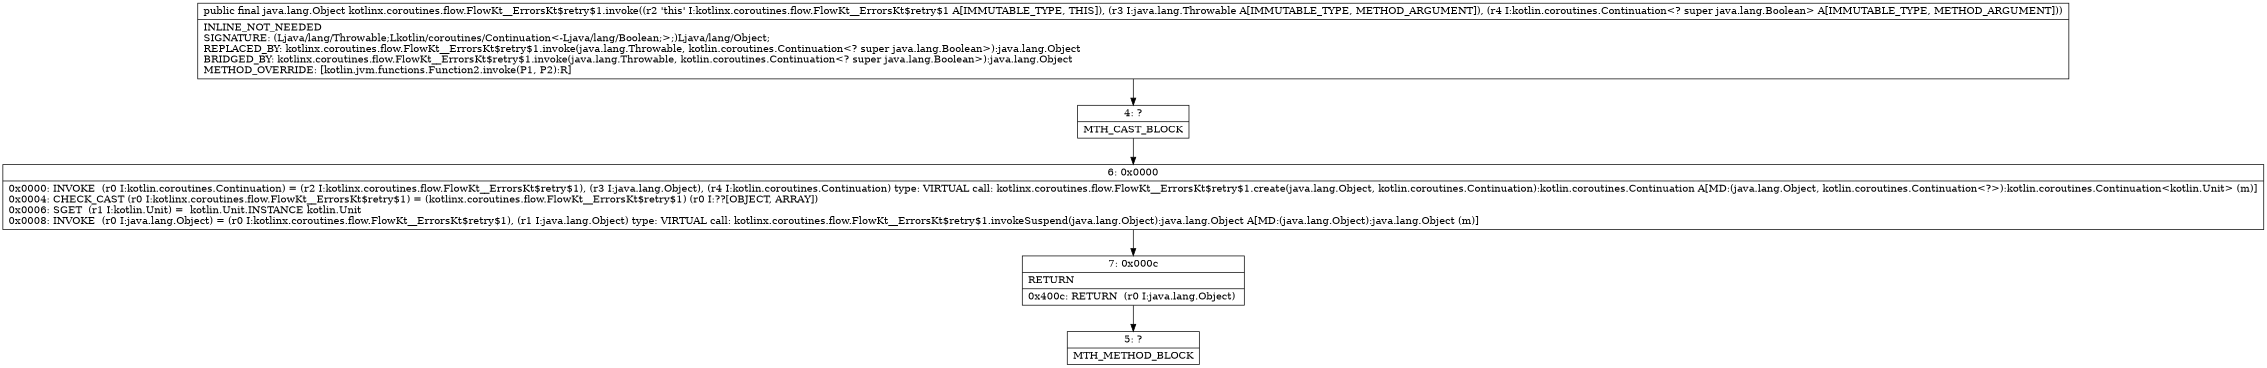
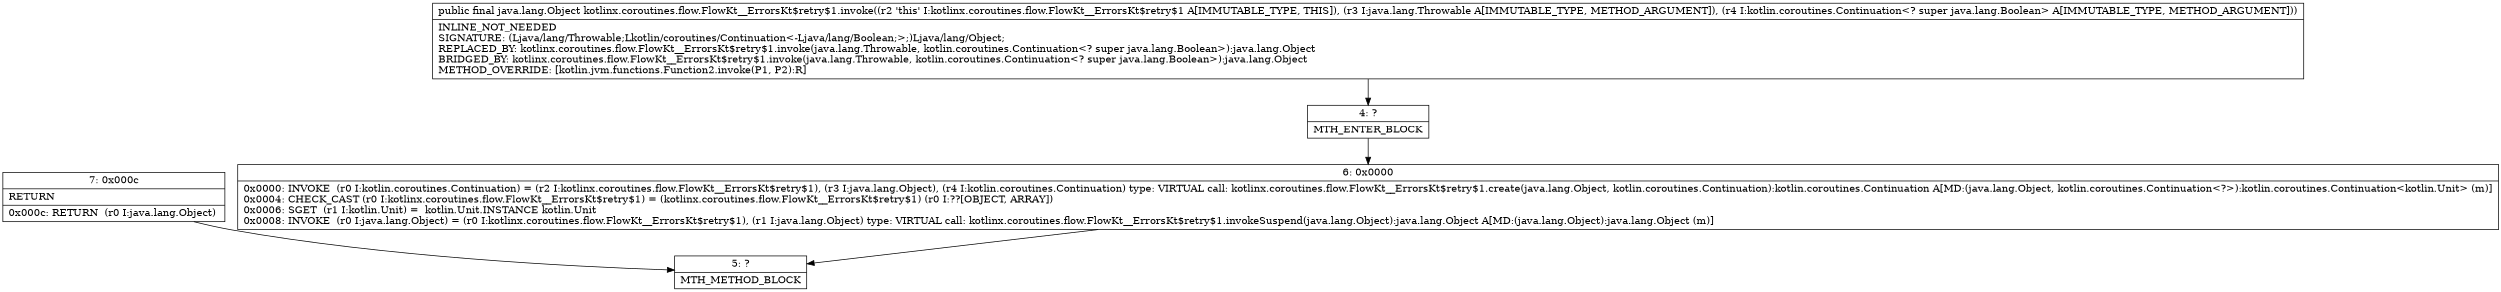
(1133, 130) -> (1368, 130)
(1133, 239) -> (956, 246)
(1133, 297) -> (114, 213)
